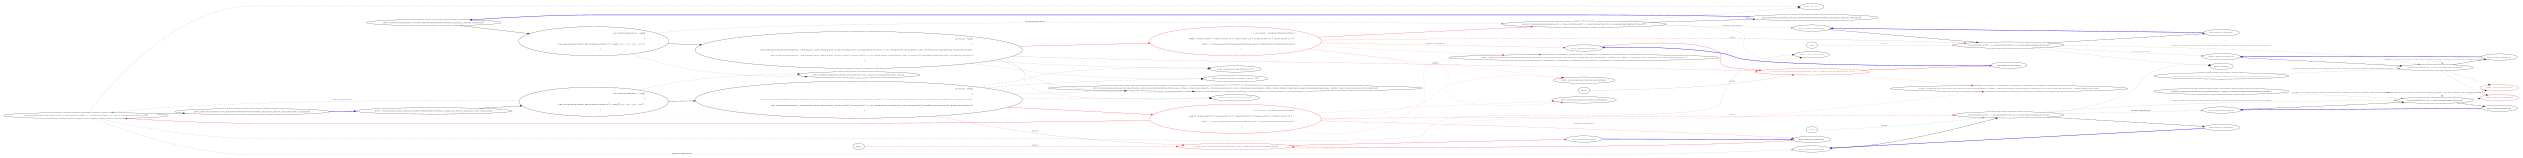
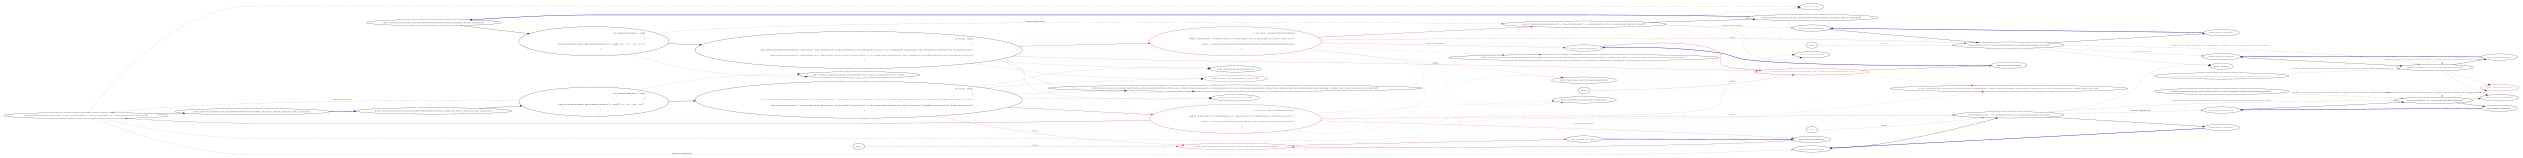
(1235, 79) -> (1235, 79)
(1584, 80) -> (1584, 80)
(2500, 98) -> (2500, 98)
